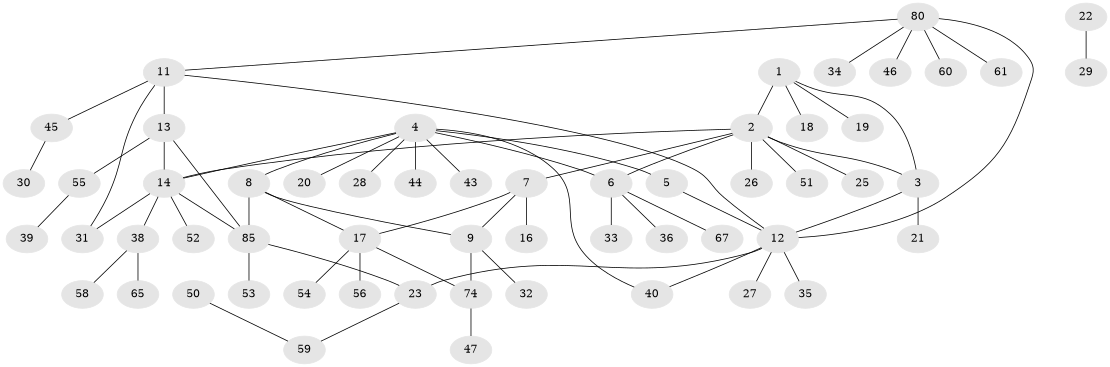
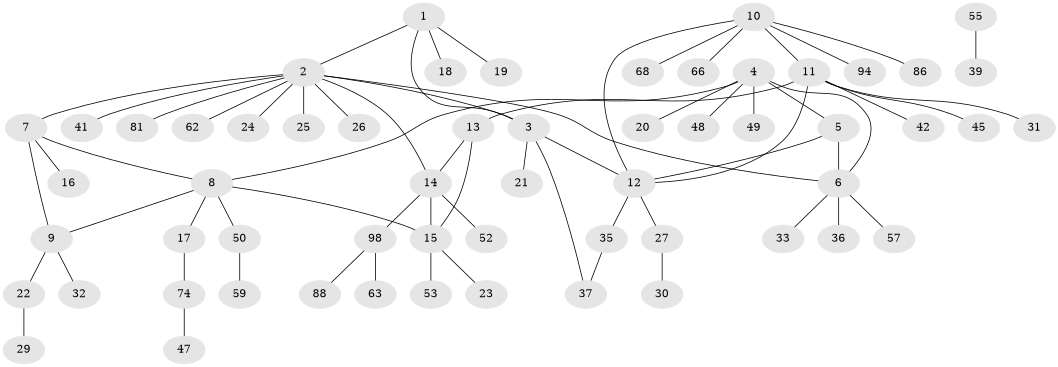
(918, 17) -> (754, 17)
(835, 72) -> (865, 72)
(890, 72) -> (920, 72)
(946, 72) -> (643, 72)
(1001, 72) -> (698, 72)
none -> (82, 128)
none -> (193, 128)
none -> (248, 128)
none -> (923, 128)
(127, 152) -> none
(290, 155) -> none
(38, 156) -> (662, 267)
none -> (839, 156)
(360, 183) -> none
(415, 183) -> (698, 128)
(471, 183) -> (754, 128)
(807, 183) -> (137, 128)
(123, 211) -> none
none -> (226, 211)
(446, 215) -> (116, 161)
(138, 239) -> (375, 239)
(249, 239) -> (431, 239)
(722, 239) -> (894, 239)
(588, 266) -> none
(471, 267) -> (38, 267)
(82, 294) -> (320, 294)
(138, 294) -> (375, 294)
(304, 294) -> none
(360, 294) -> none
none -> (586, 294)
(652, 294) -> none
(360, 322) -> none
